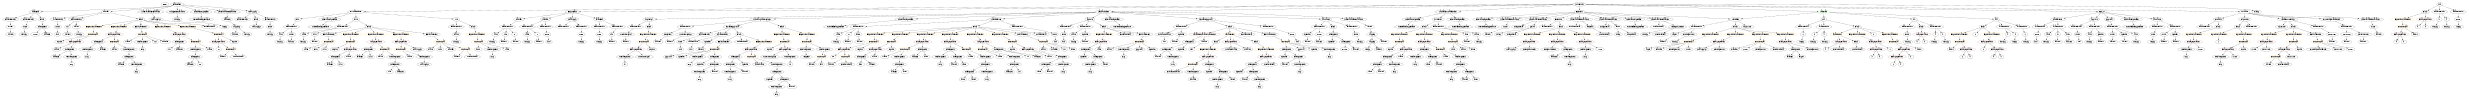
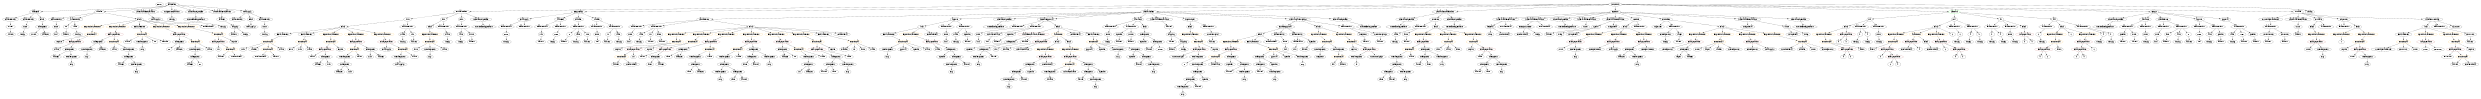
(1780, 16) -> (1911, 16)
(649, 19) -> (1190, 19)
none -> (1490, 34)
